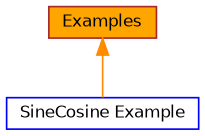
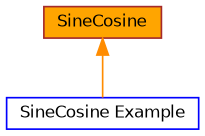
(103, 22) -> (103, 22)
